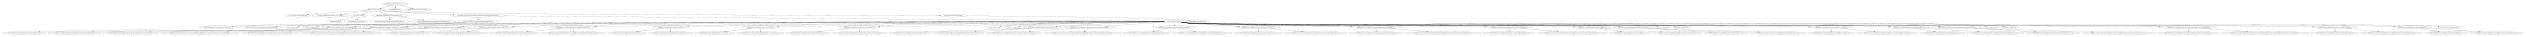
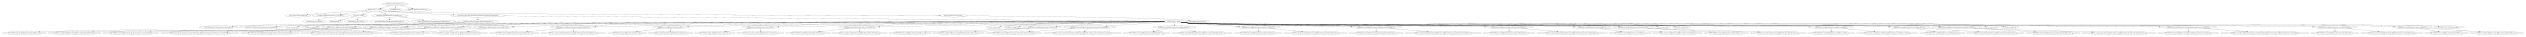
none -> (314, 21)
